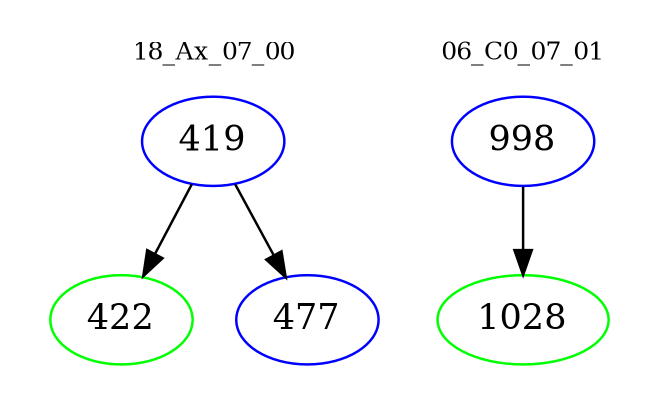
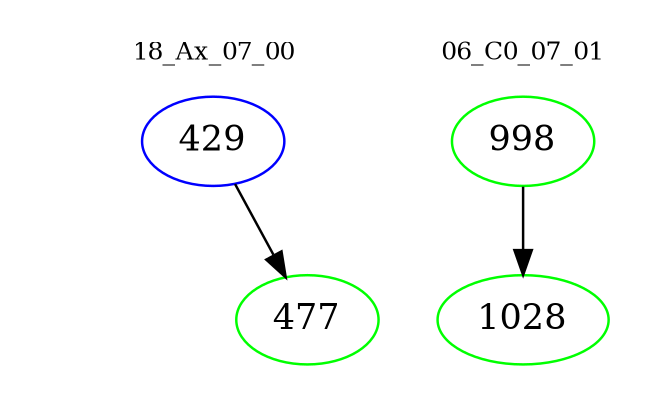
(213, 141) -> (213, 141)
(523, 141) -> (523, 141)
(121, 320) -> none
(307, 320) -> (307, 320)
